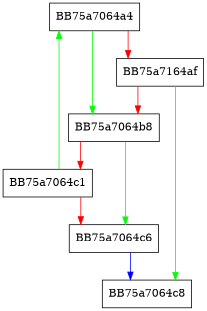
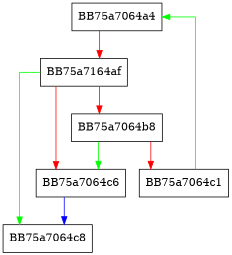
(93, 69) -> none
(81, 207) -> (56, 124)
